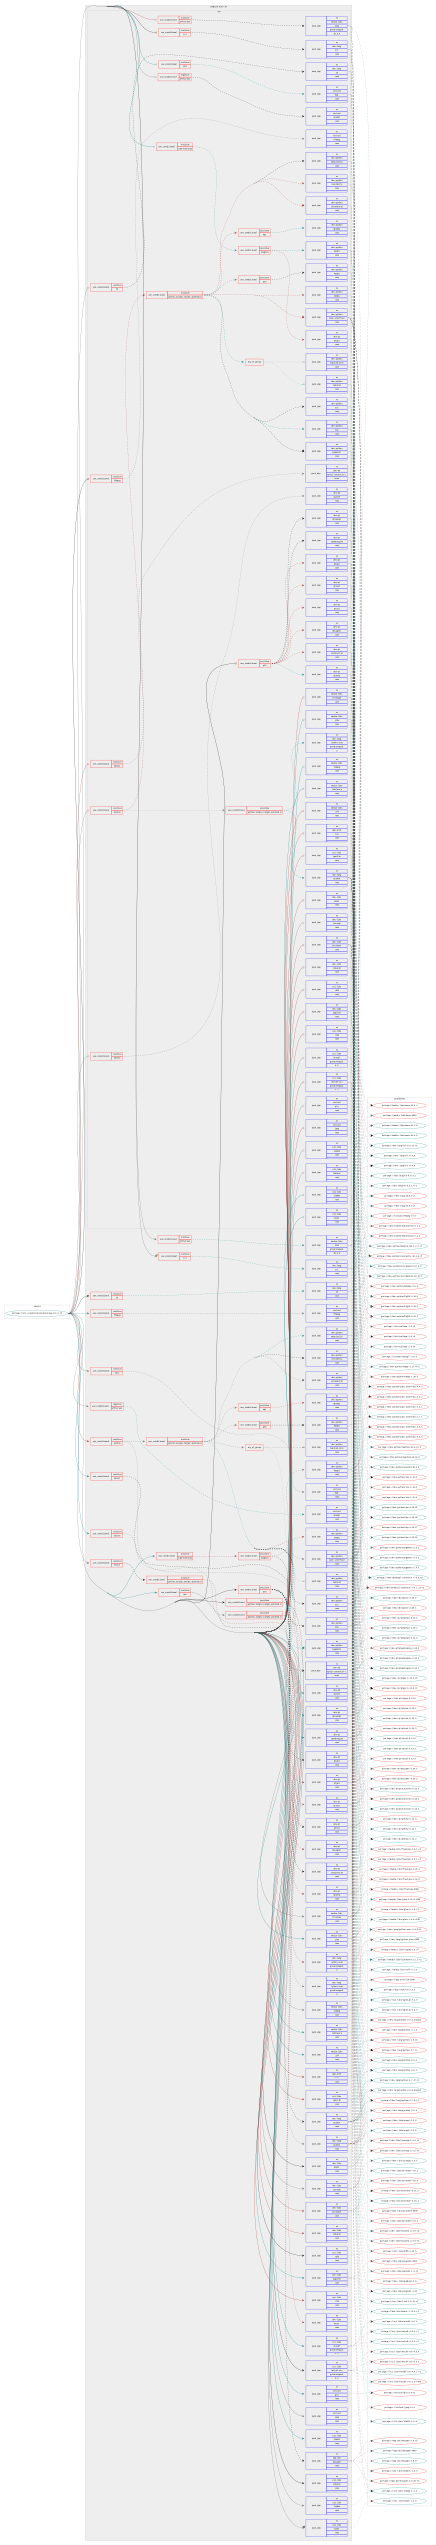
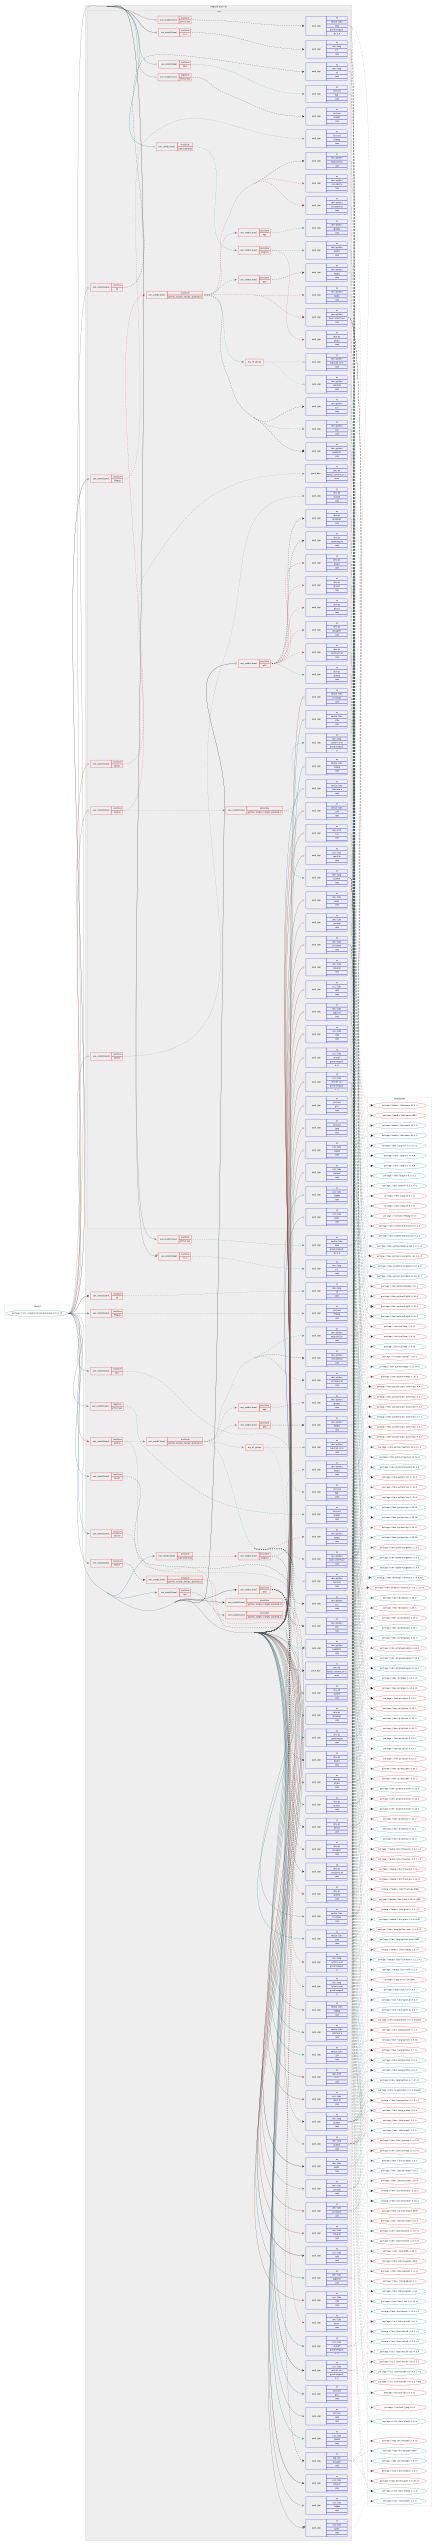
(400, 1236) -> (400, 1236)
